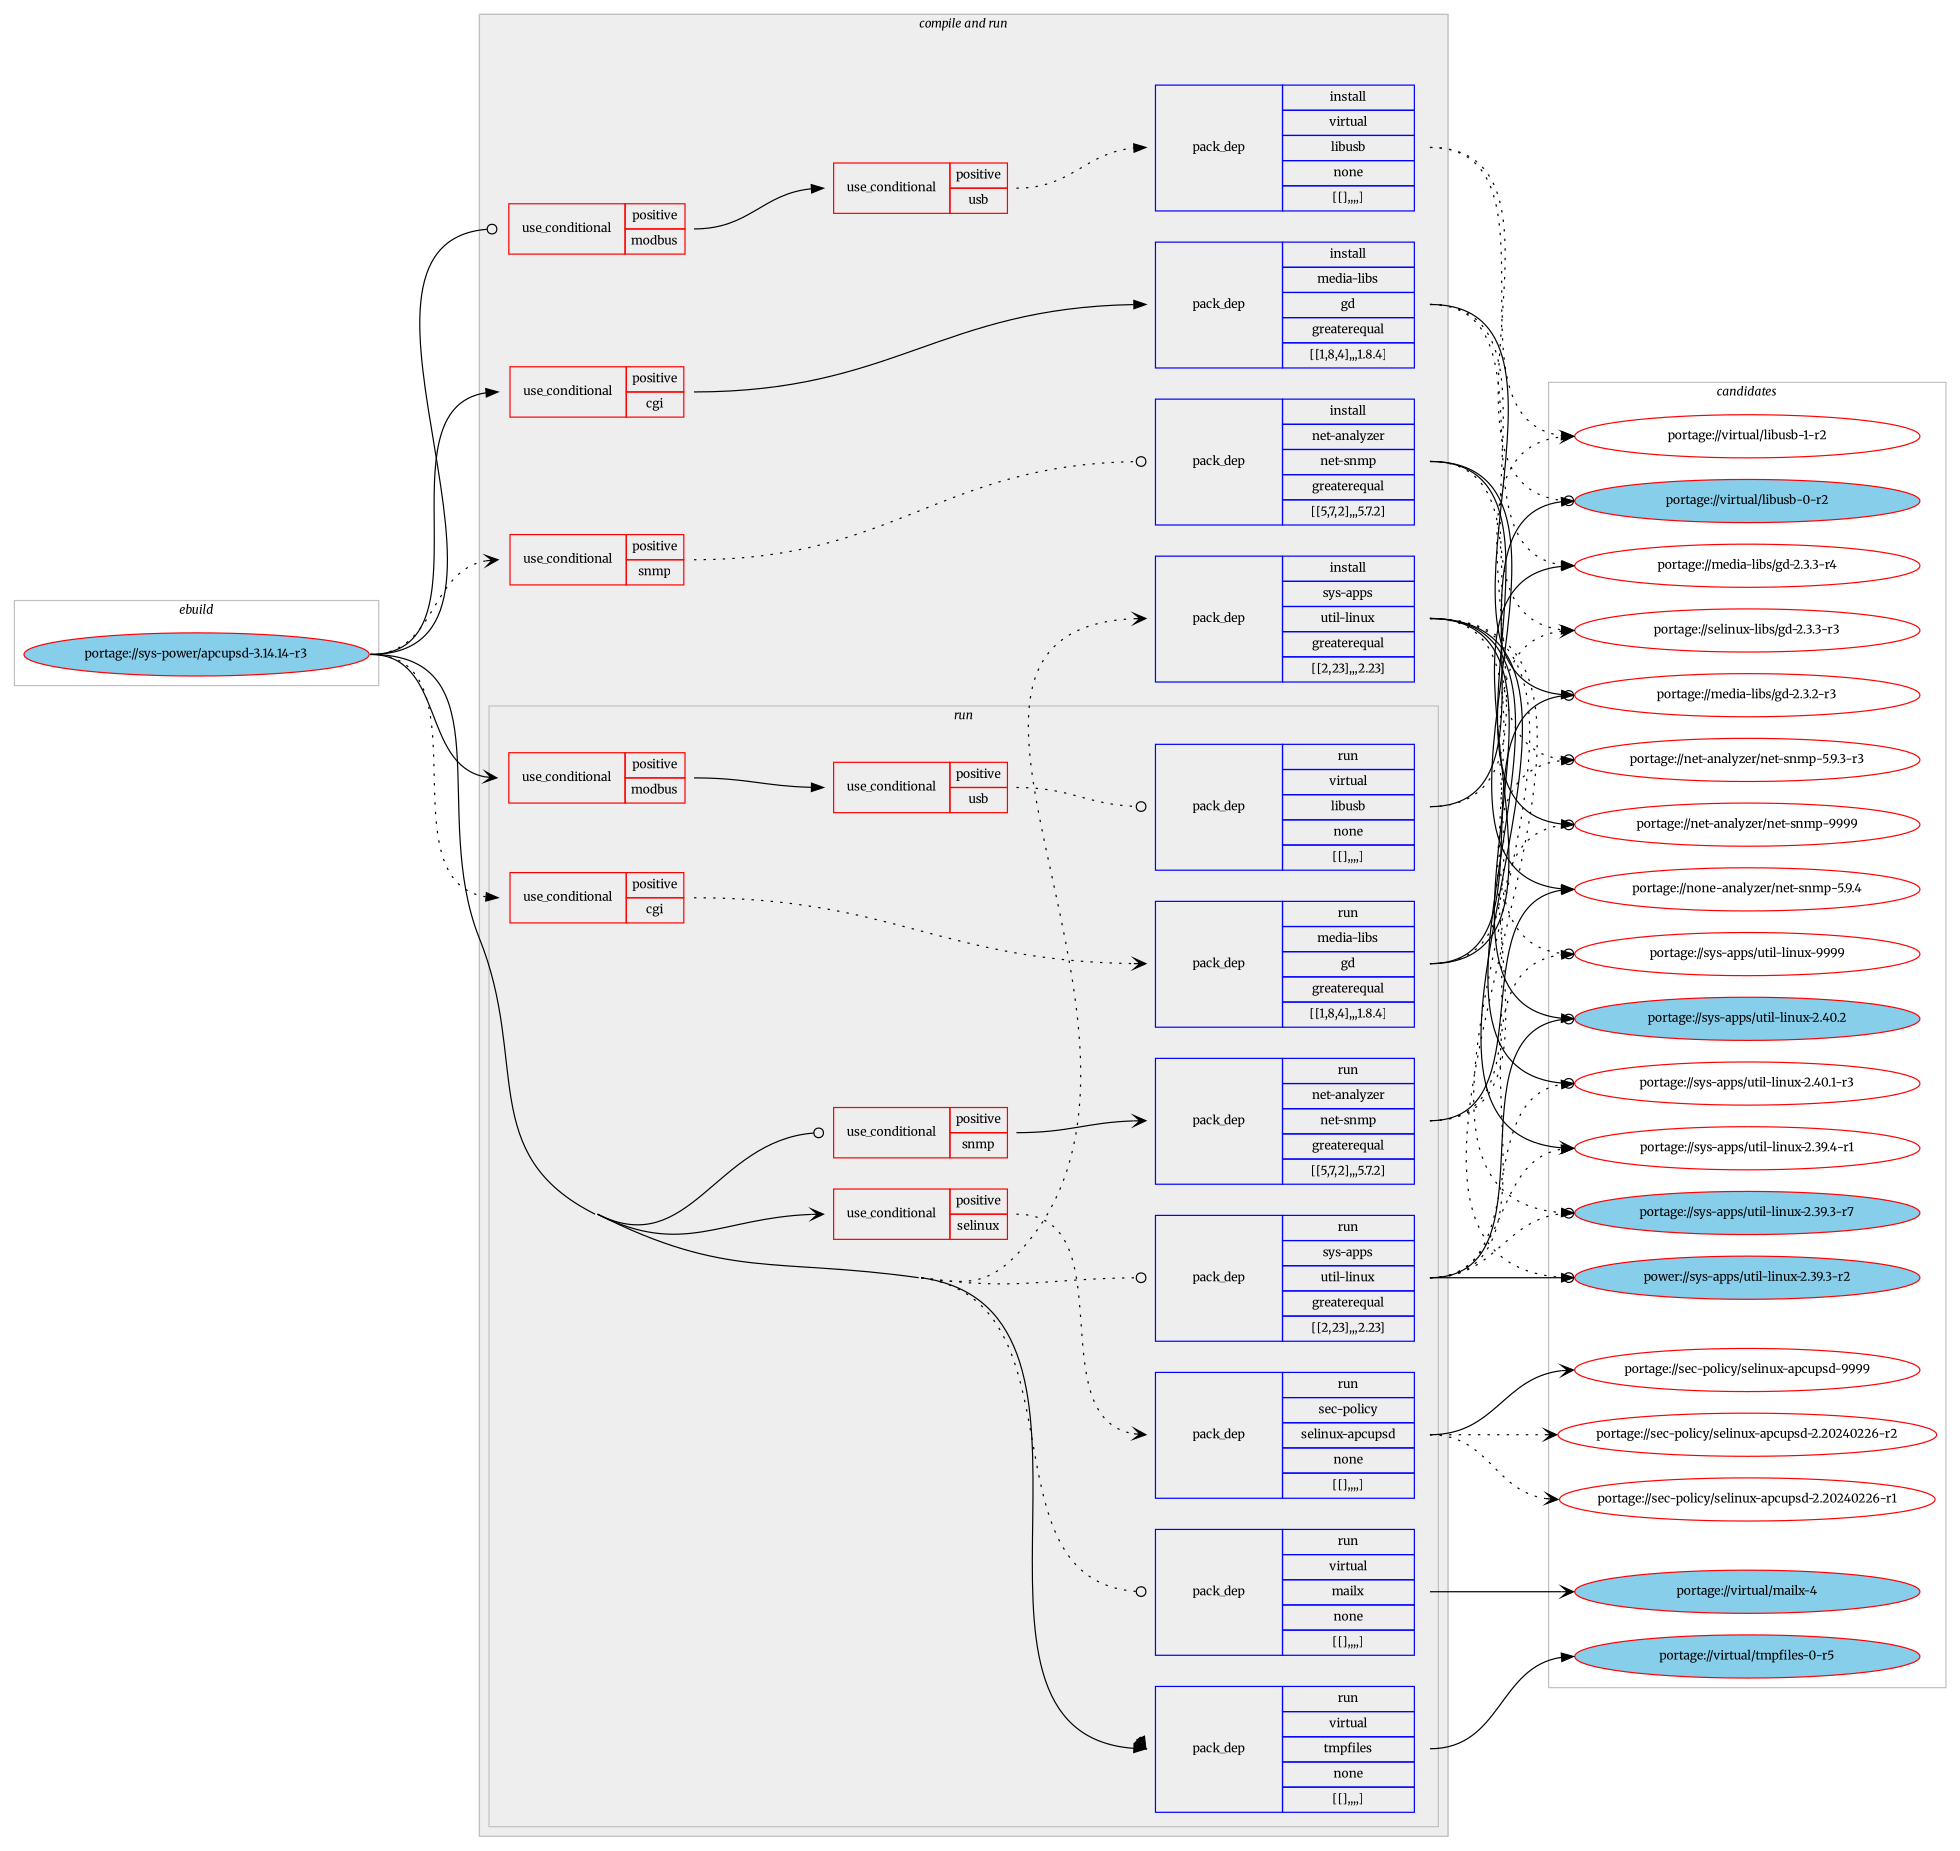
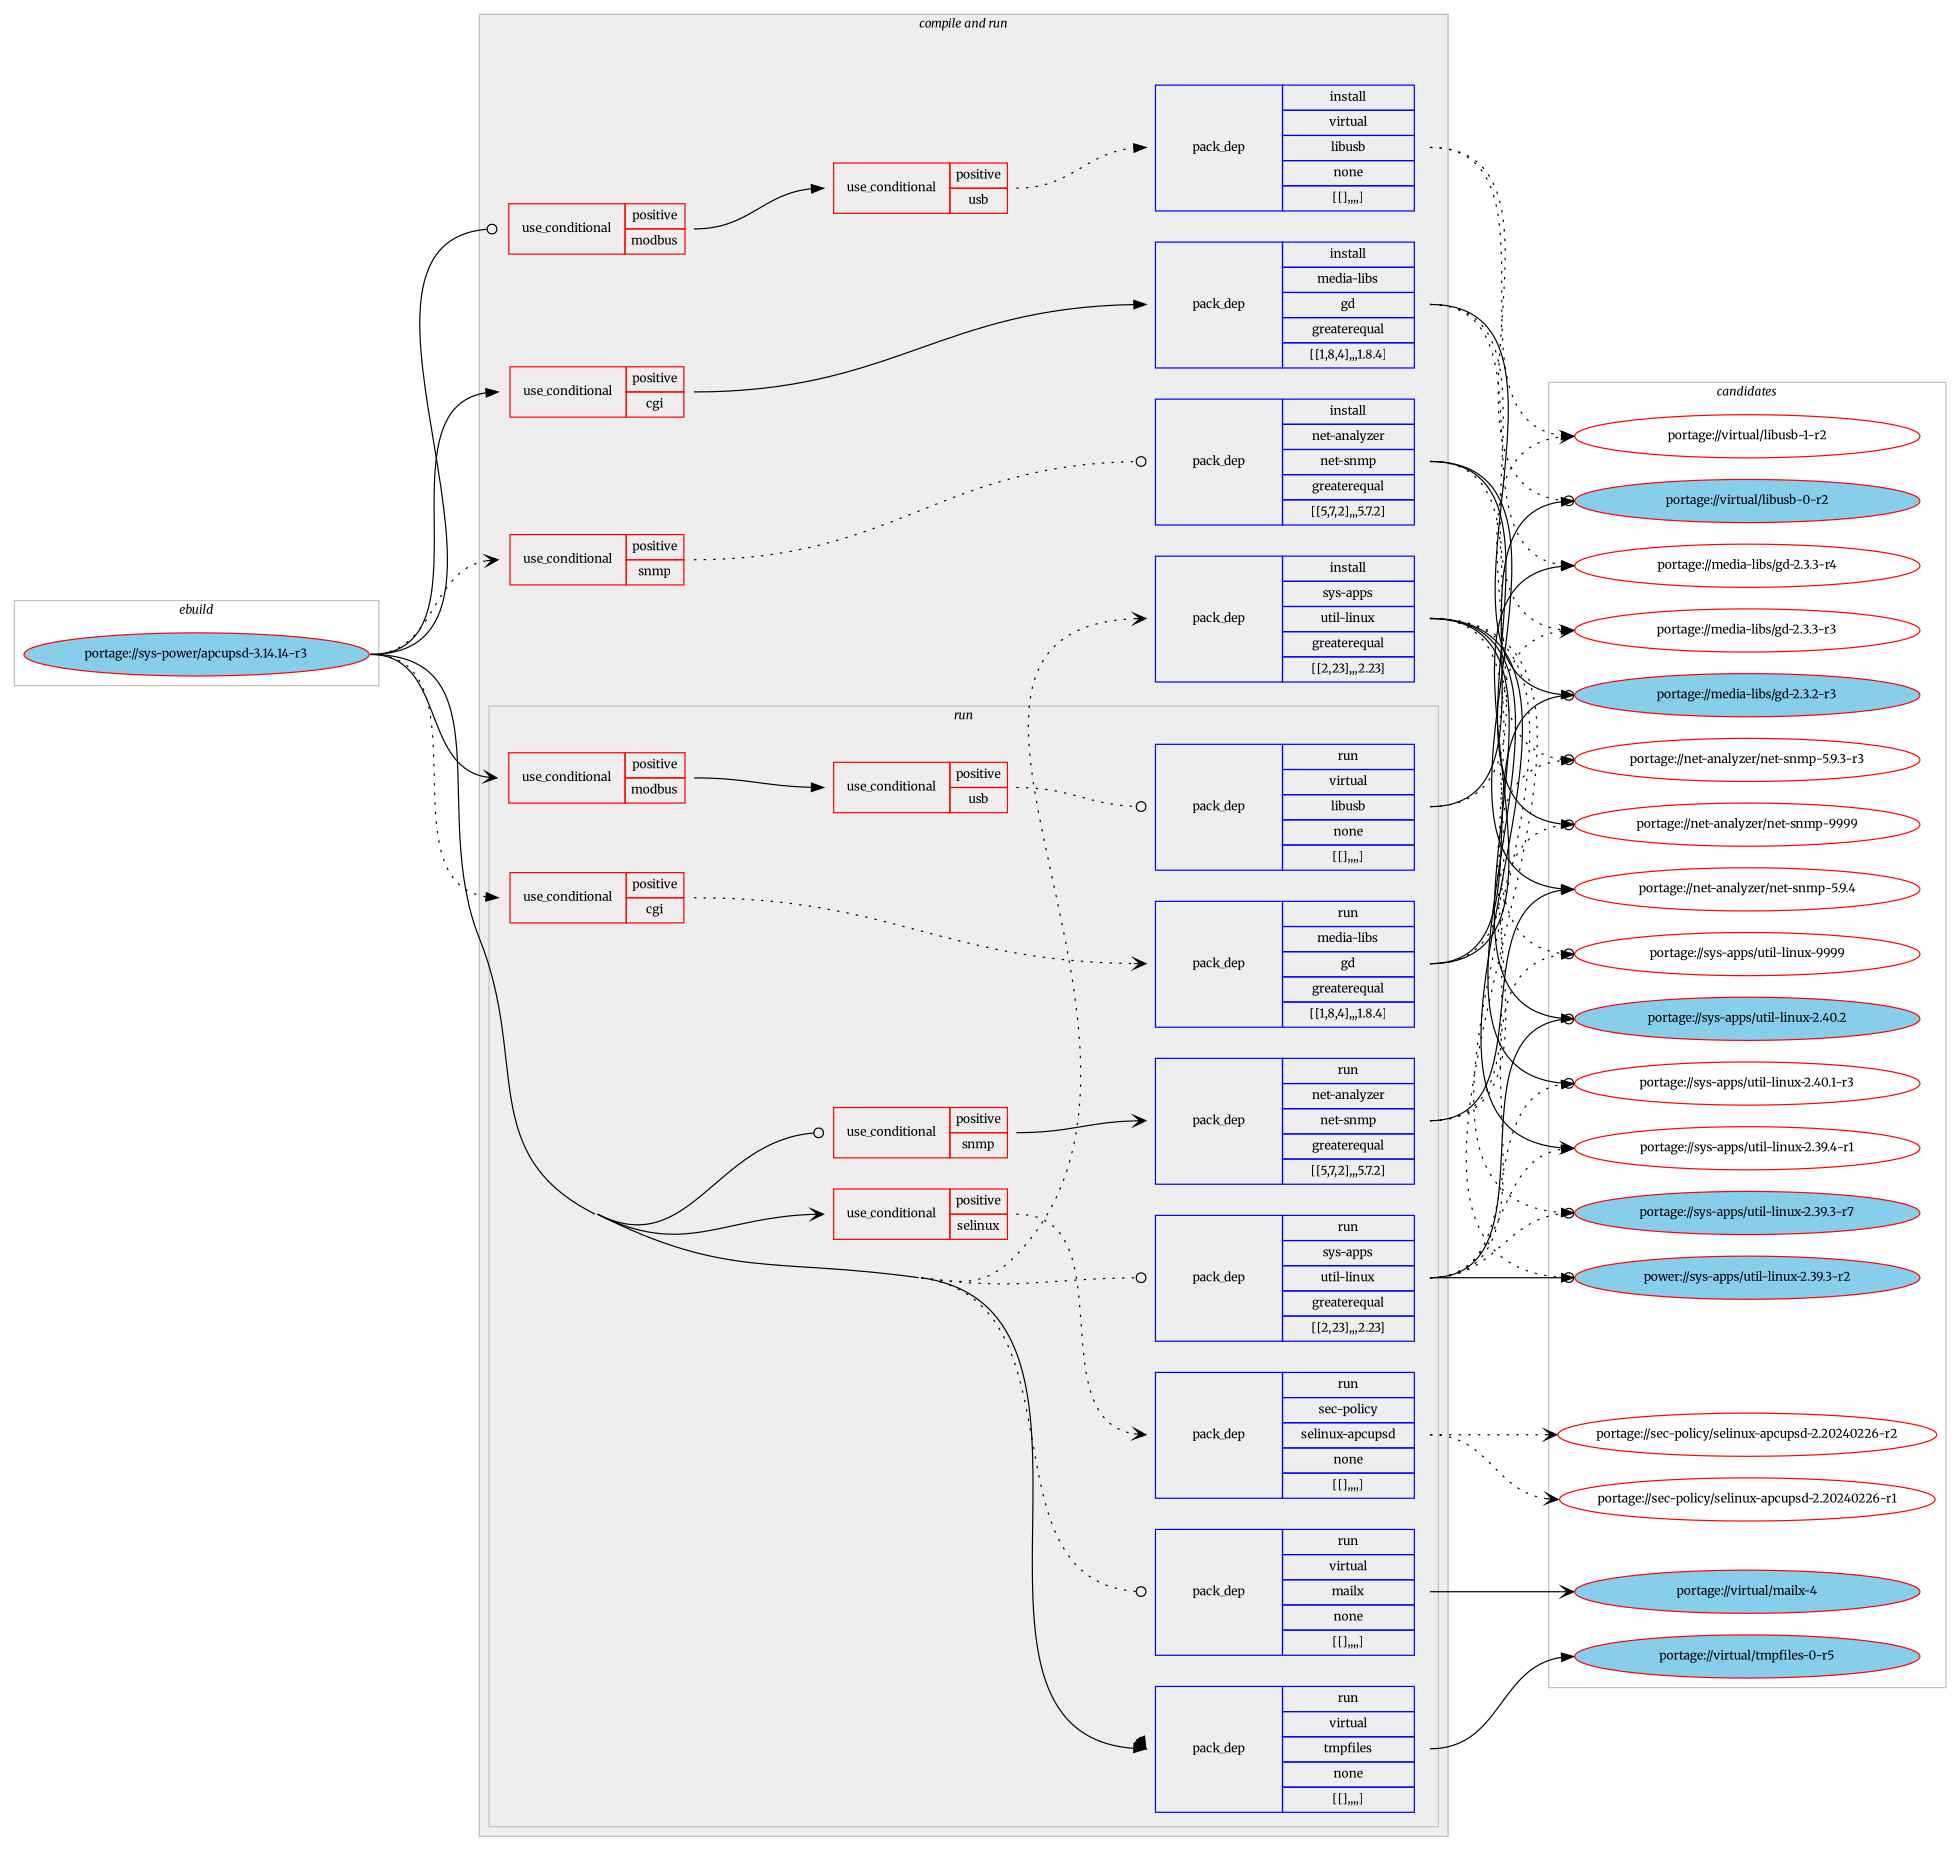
(1747, 630) -> (1747, 630)
(1747, 695) -> (1747, 695)
(1747, 889) -> (1747, 889)
(1747, 1370) -> none
